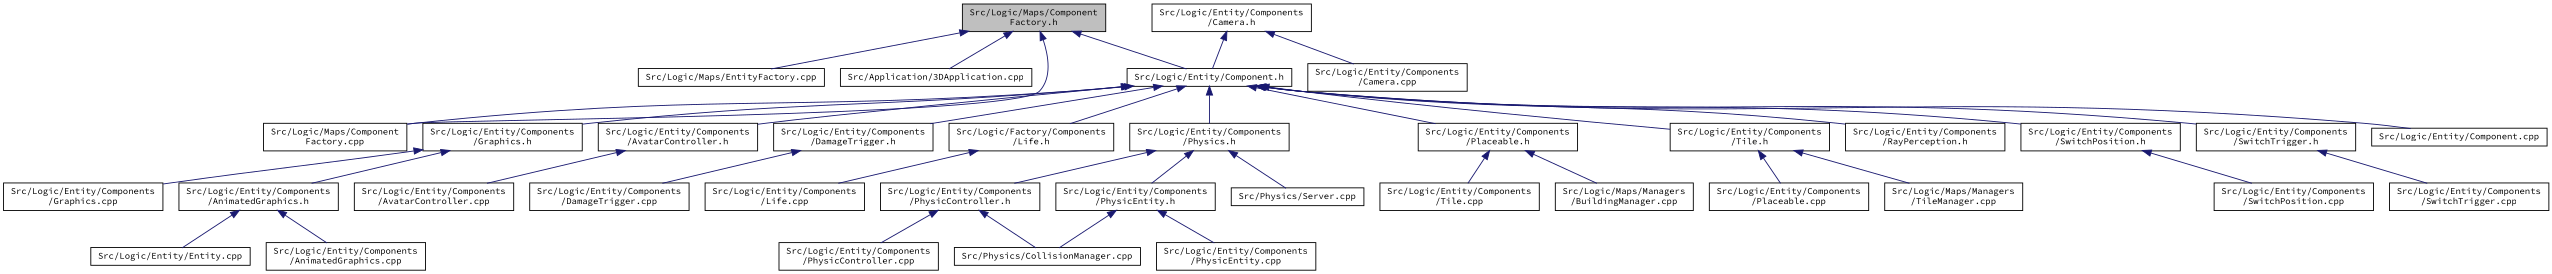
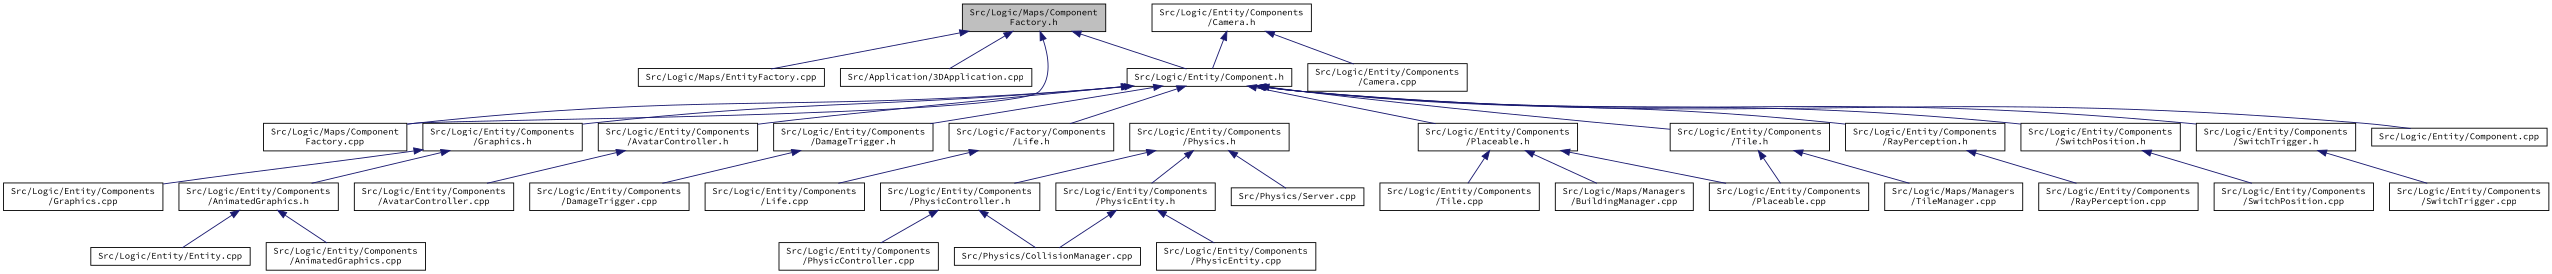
(1209, 110) -> none
none -> (1648, 168)
none -> (2118, 197)
